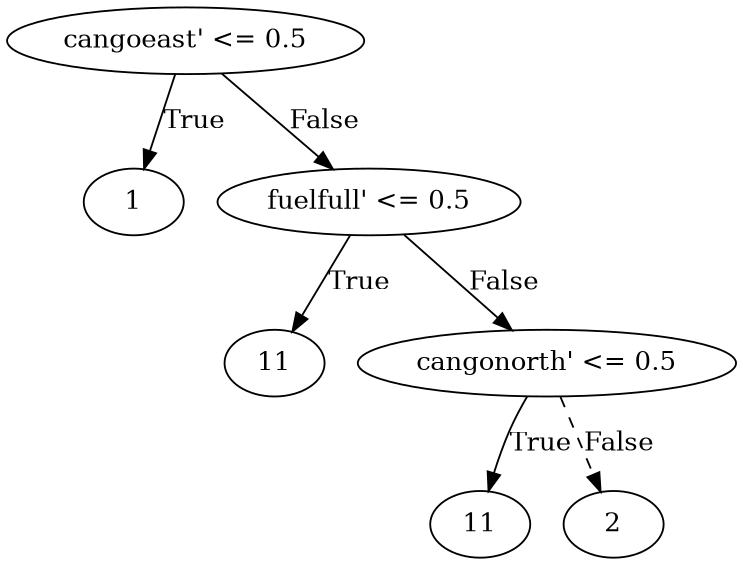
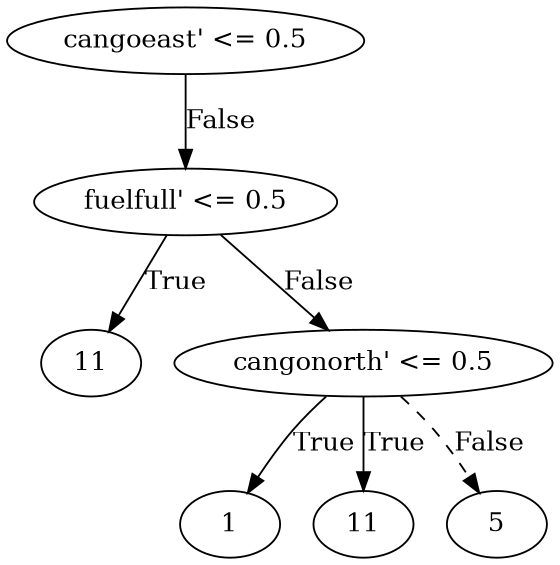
(163, 113) -> (289, 434)
(614, 524) -> (497, 524)
